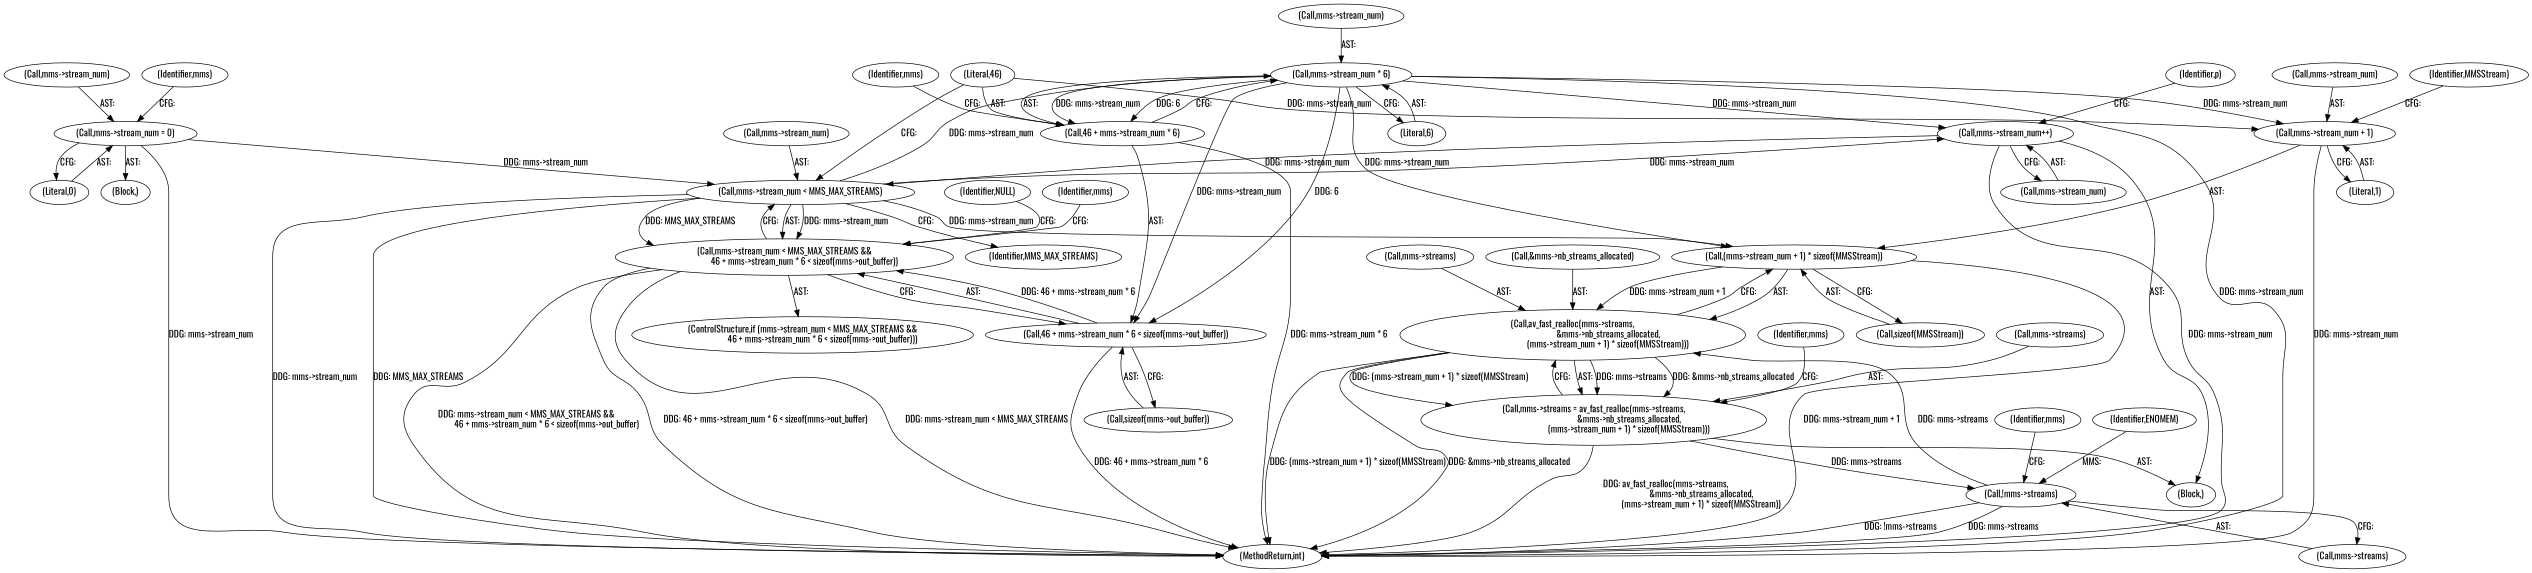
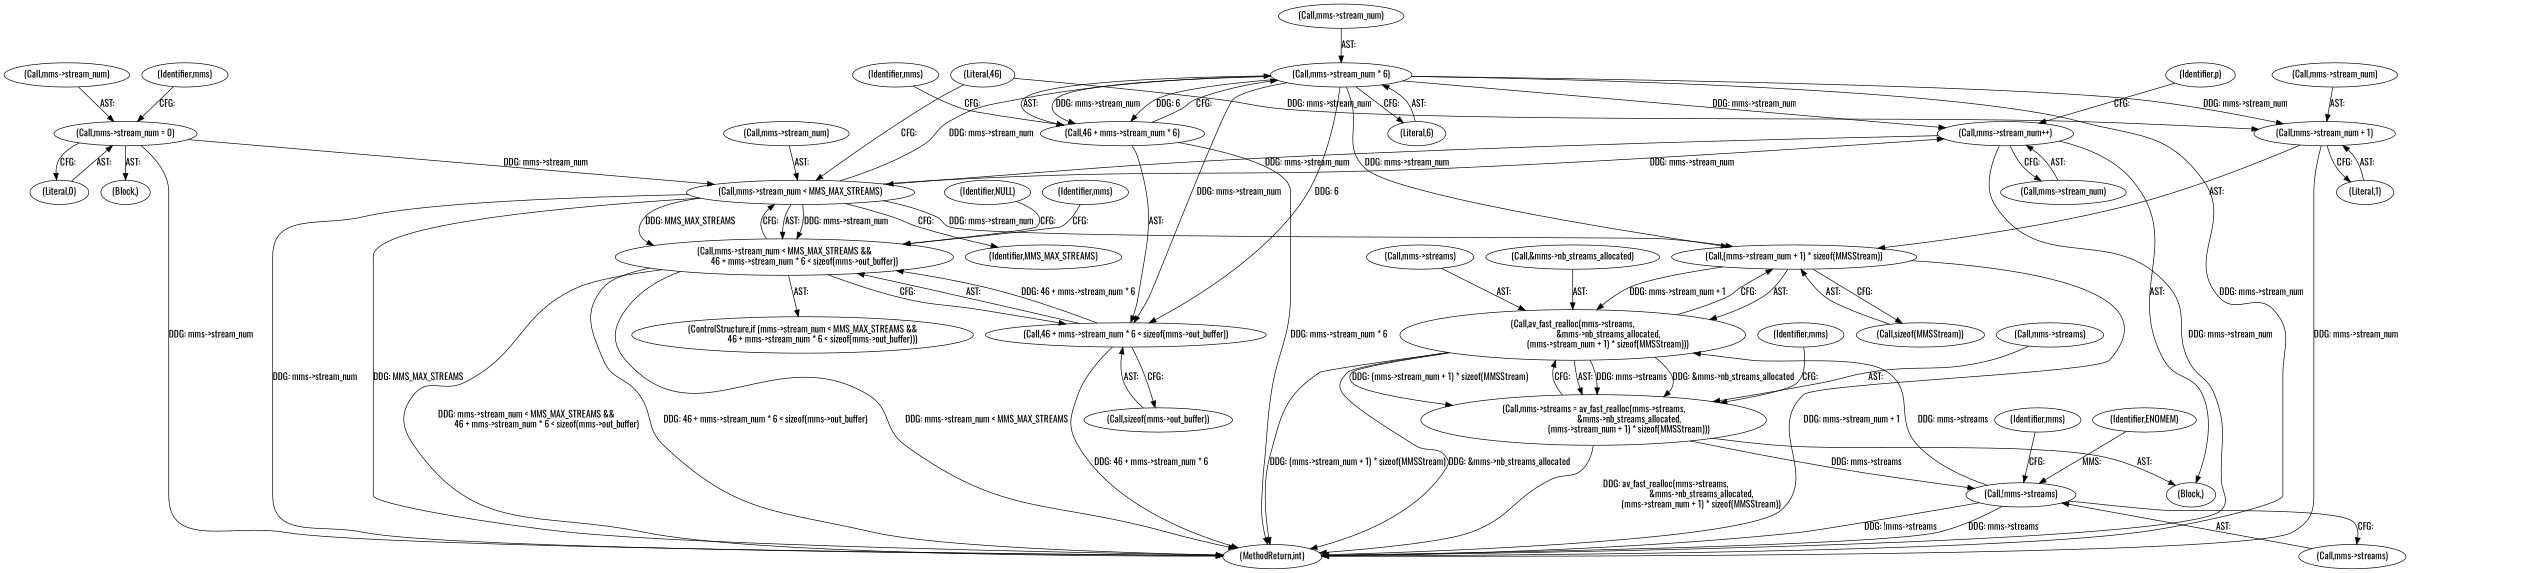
(2469, 75) -> none
(992, 110) -> none
